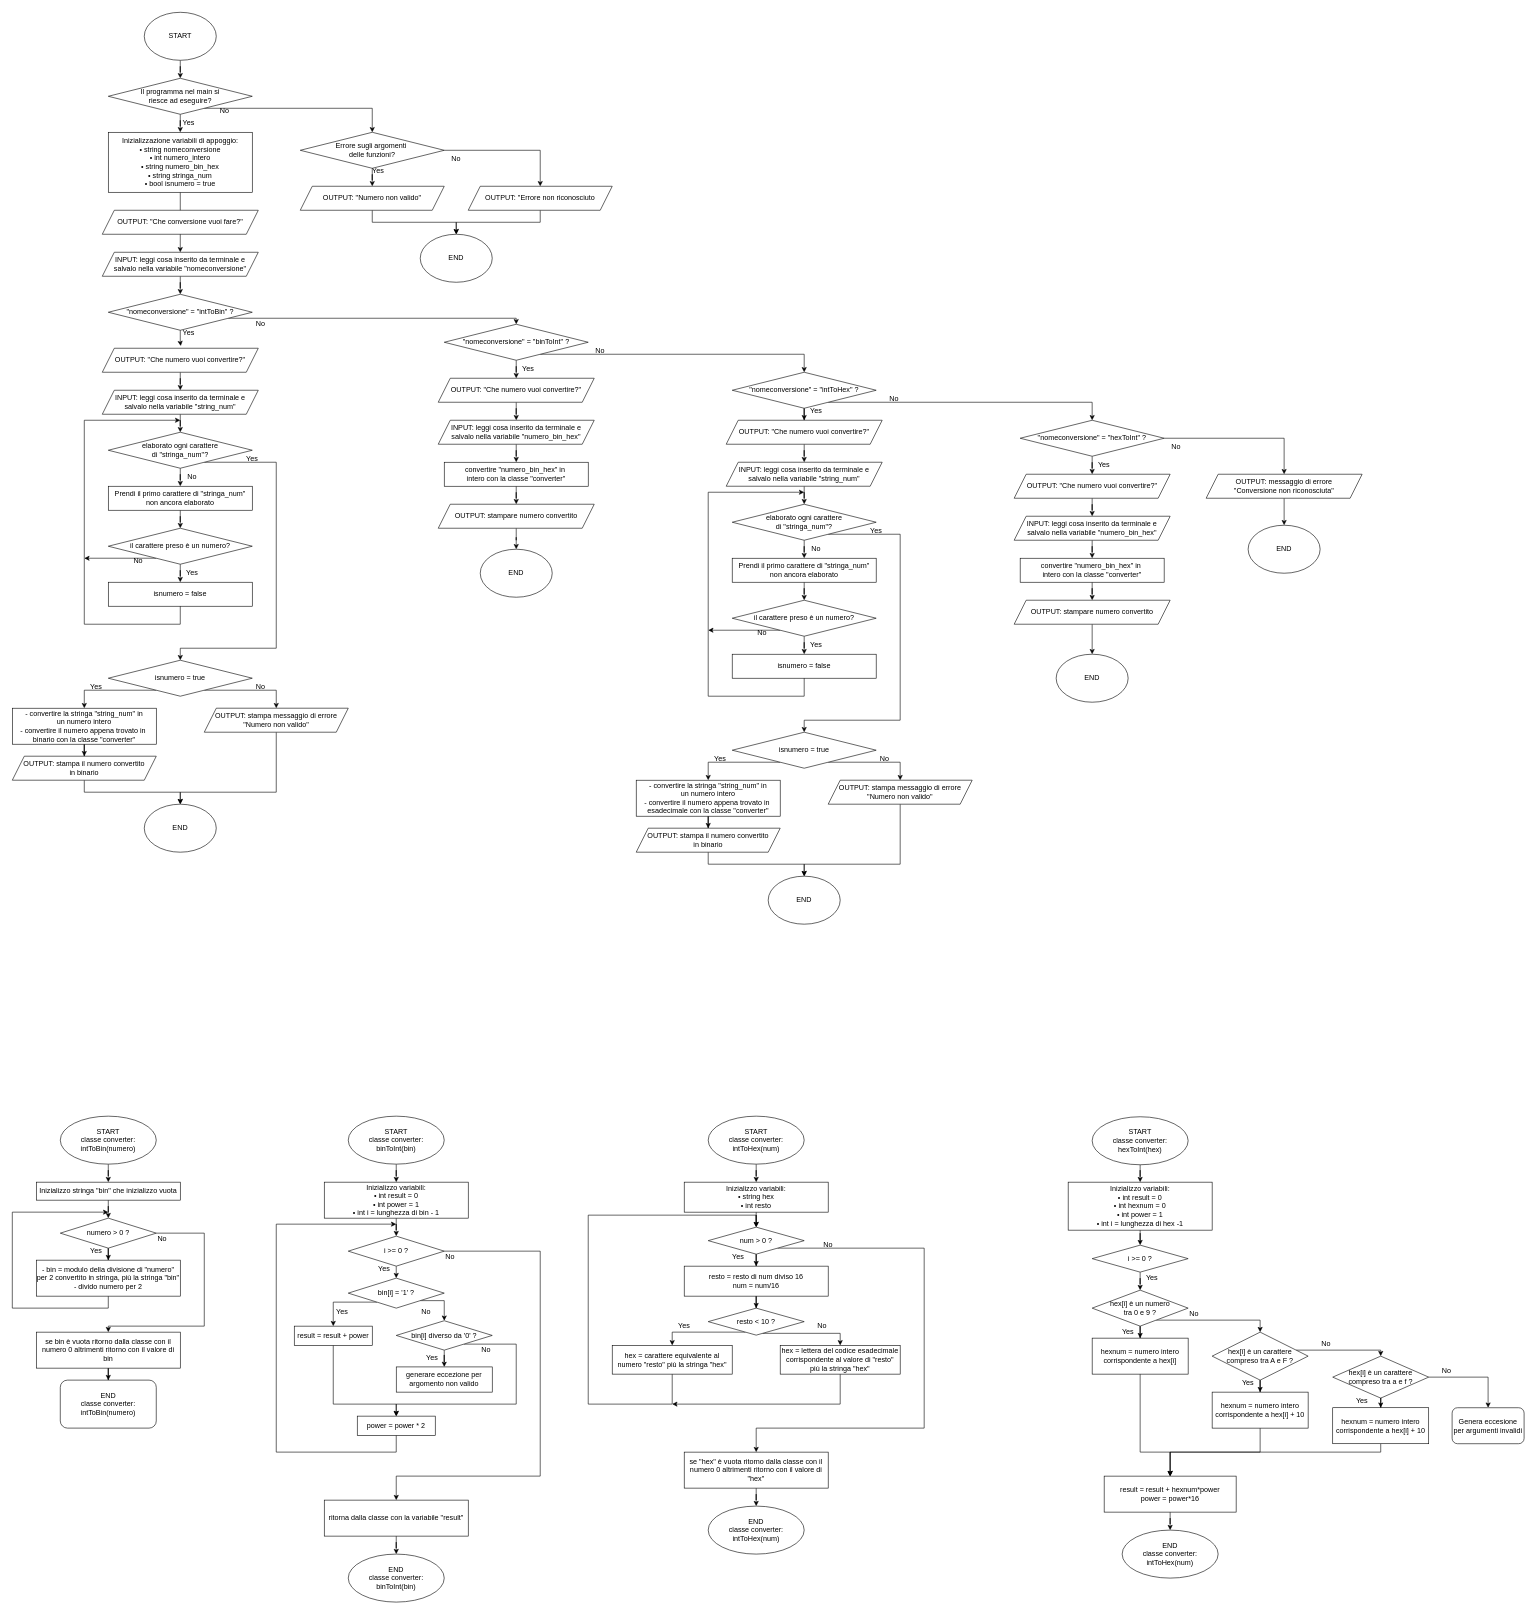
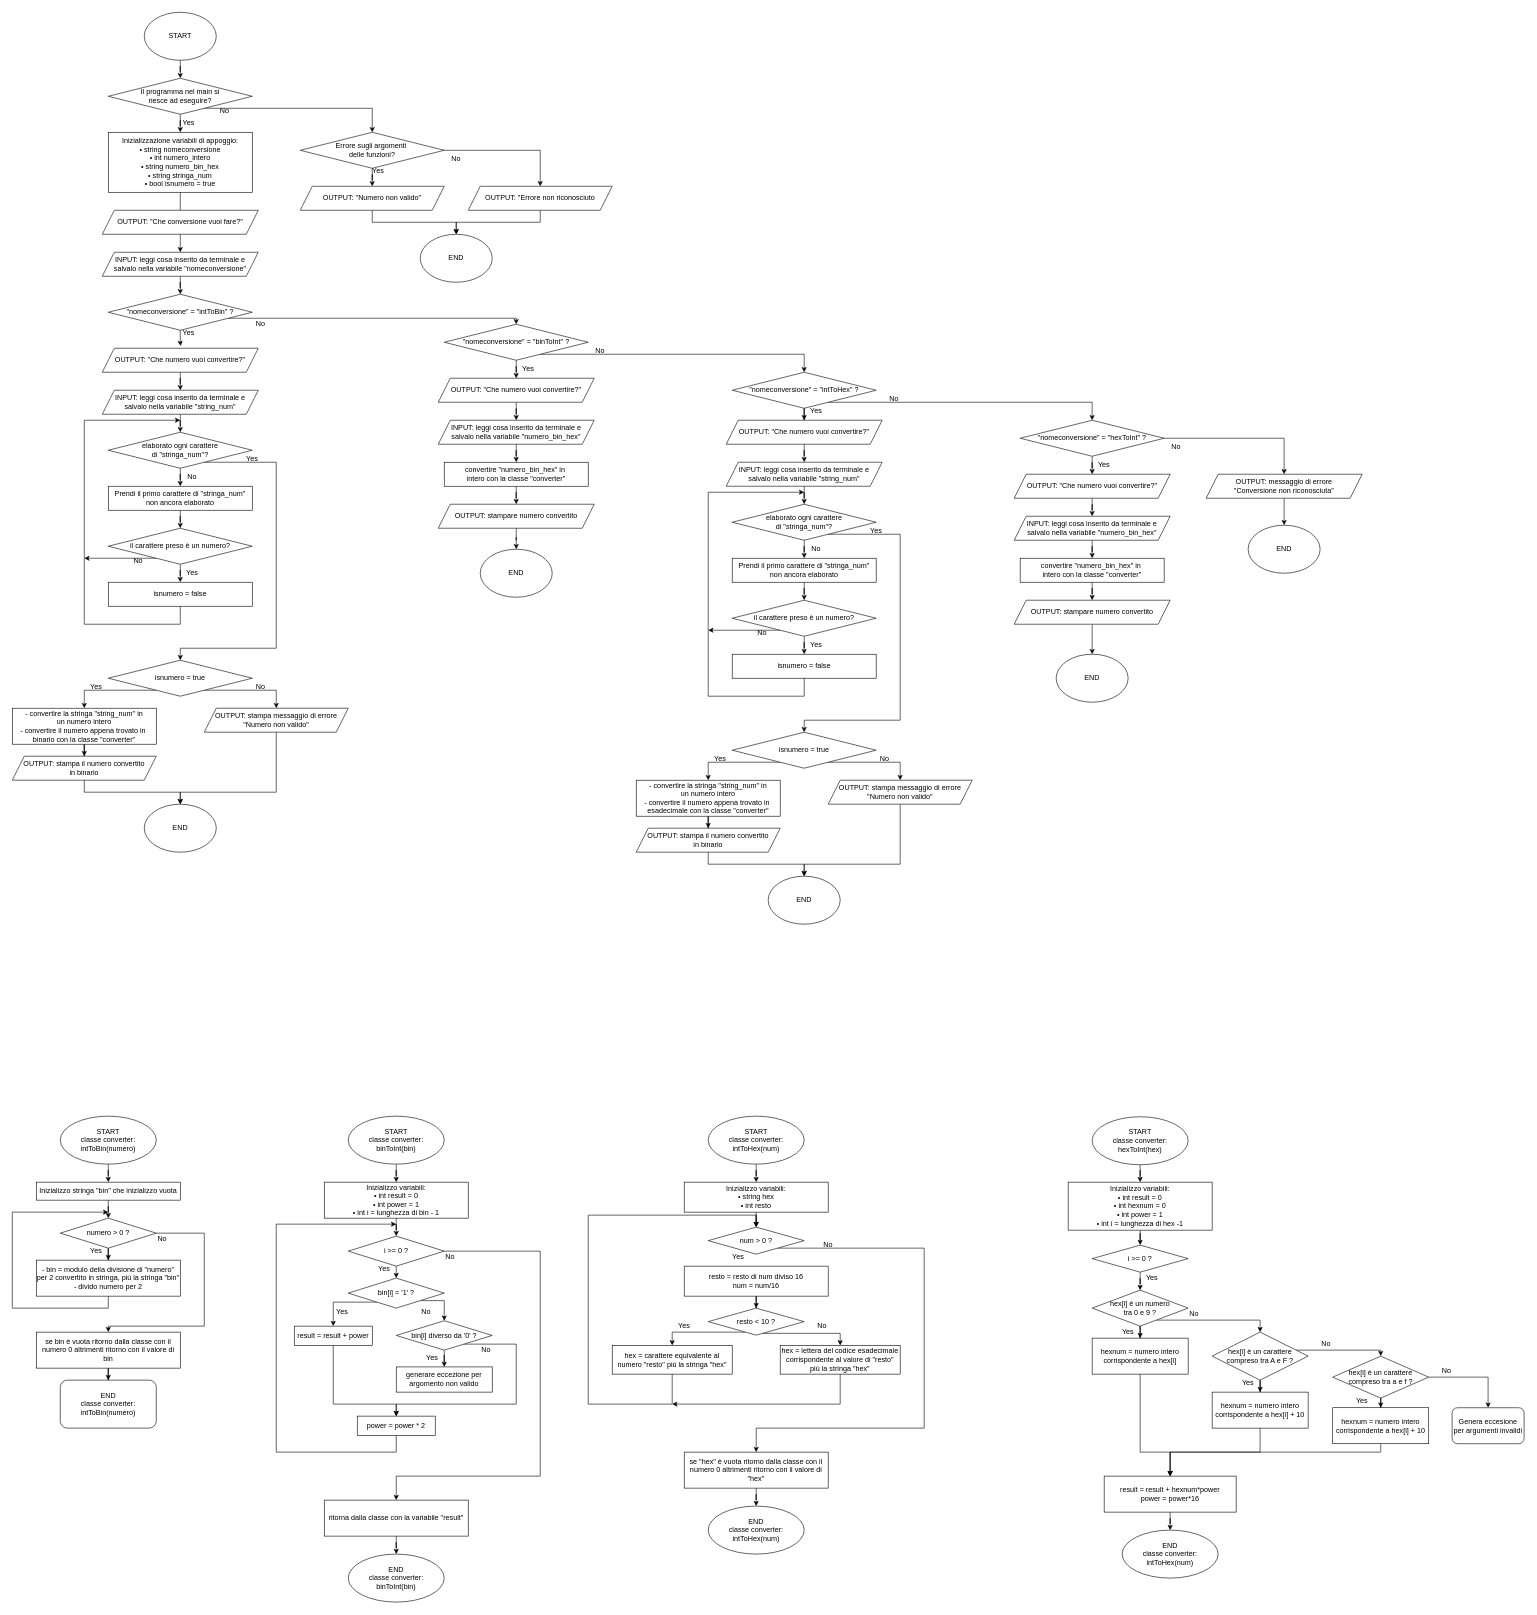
(756, 1262) -> none
